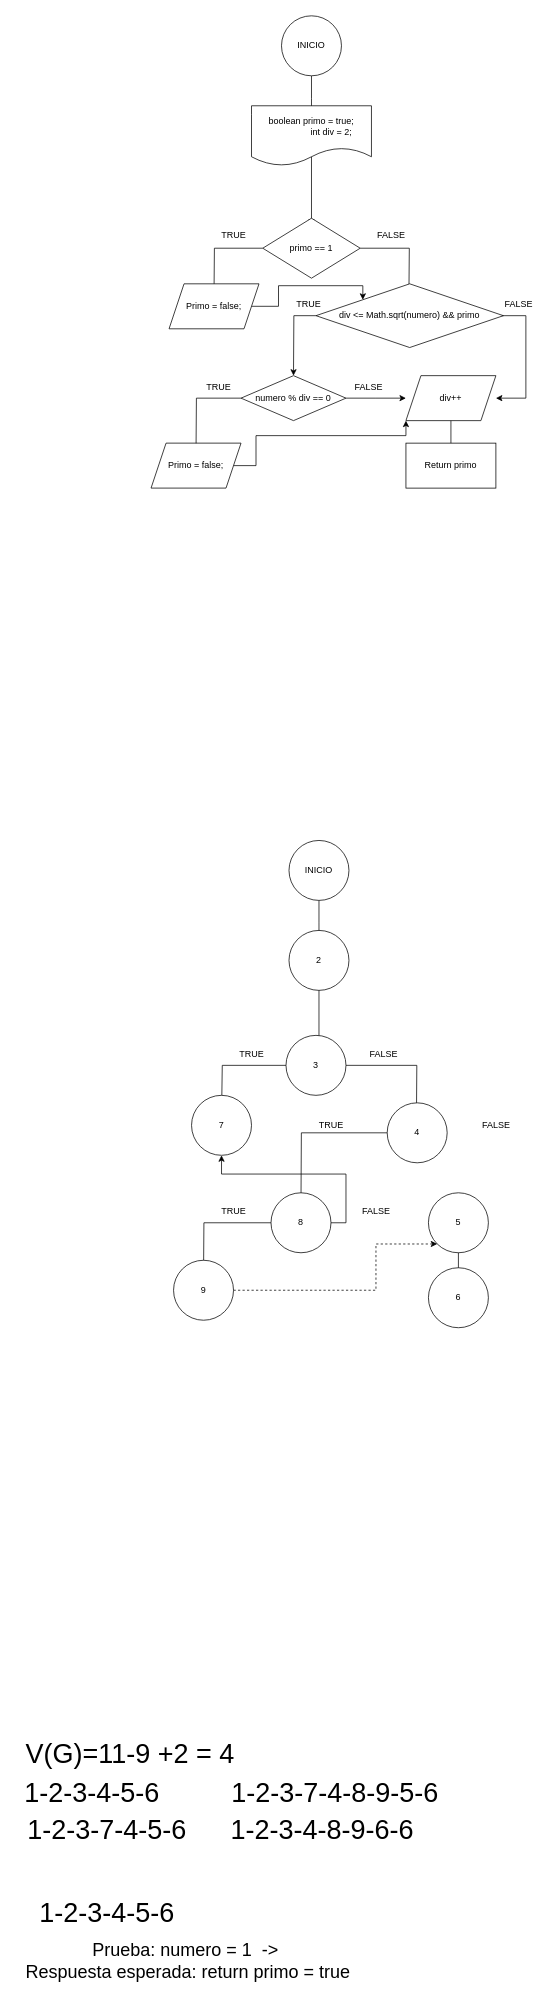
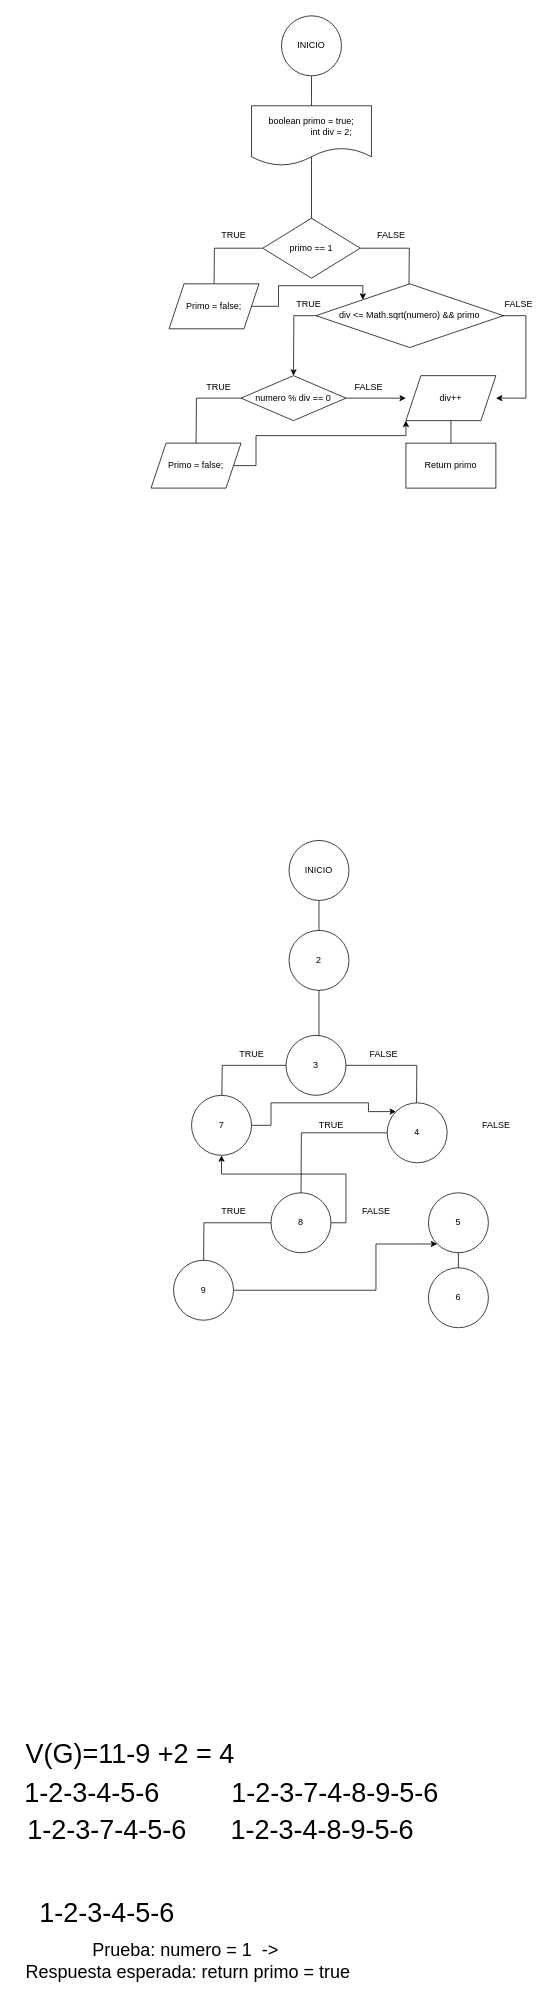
none -> (374, 1112)
(355, 1290) -> (355, 1290)
(323, 1830) -> (323, 1830)
